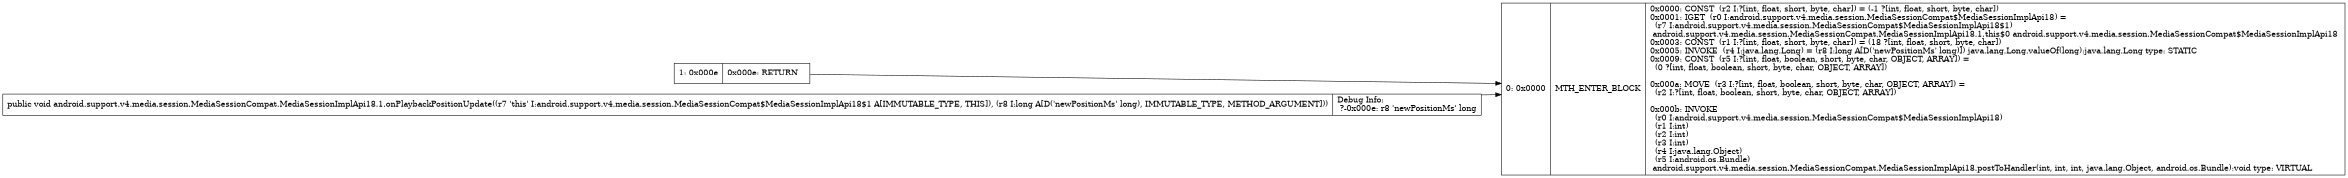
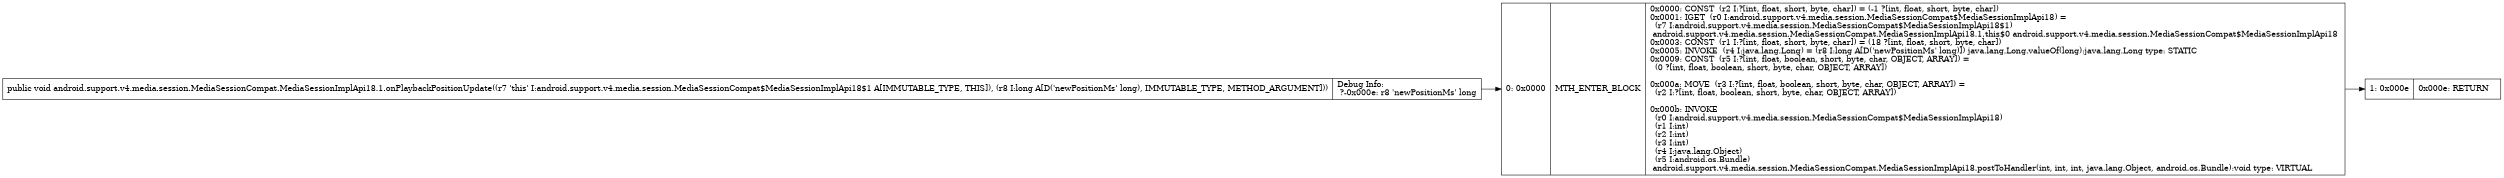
(1153, 79) -> (2352, 89)
